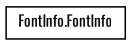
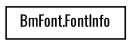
(66, 23) -> (66, 23)
